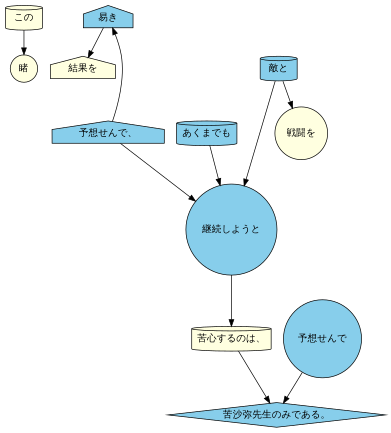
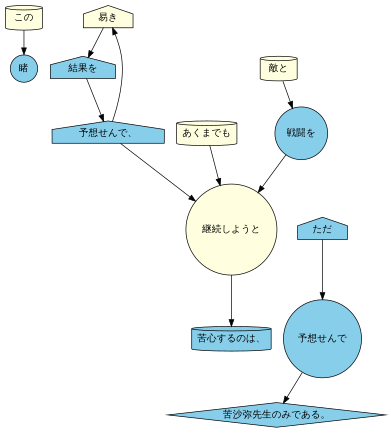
(108, 18) -> (108, 18)
(24, 69) -> (24, 69)
(83, 69) -> (83, 69)
(279, 69) -> (279, 69)
none -> (94, 97)
(261, 130) -> (274, 171)
(207, 133) -> (207, 133)
(301, 133) -> (301, 133)
(231, 230) -> (231, 230)
none -> (323, 230)
(231, 339) -> (231, 339)
(252, 374) -> none
